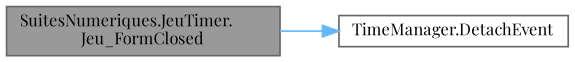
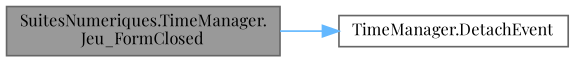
(143, 31) -> (143, 31)
